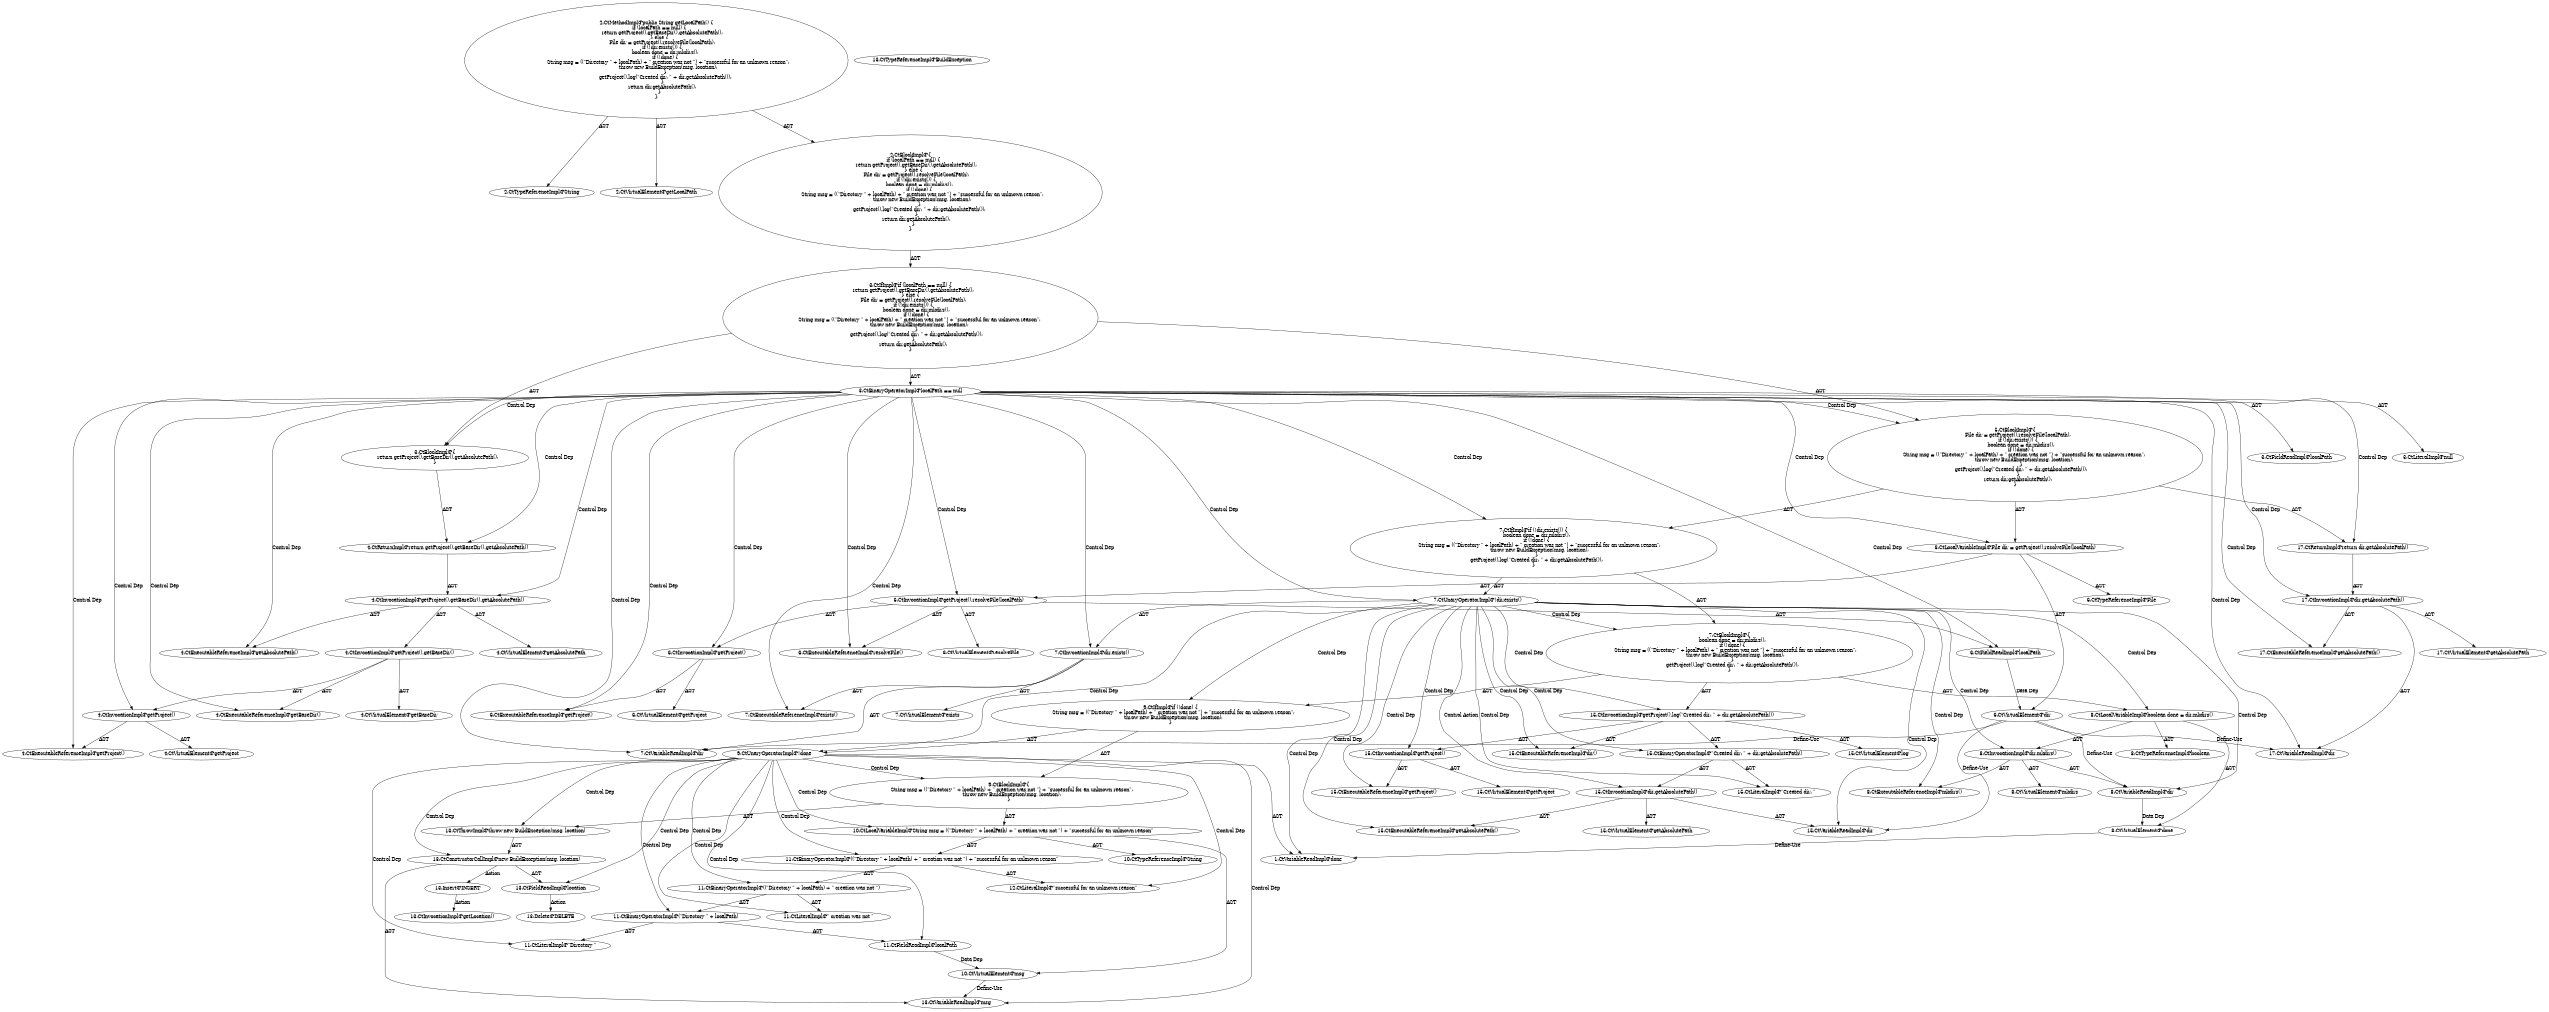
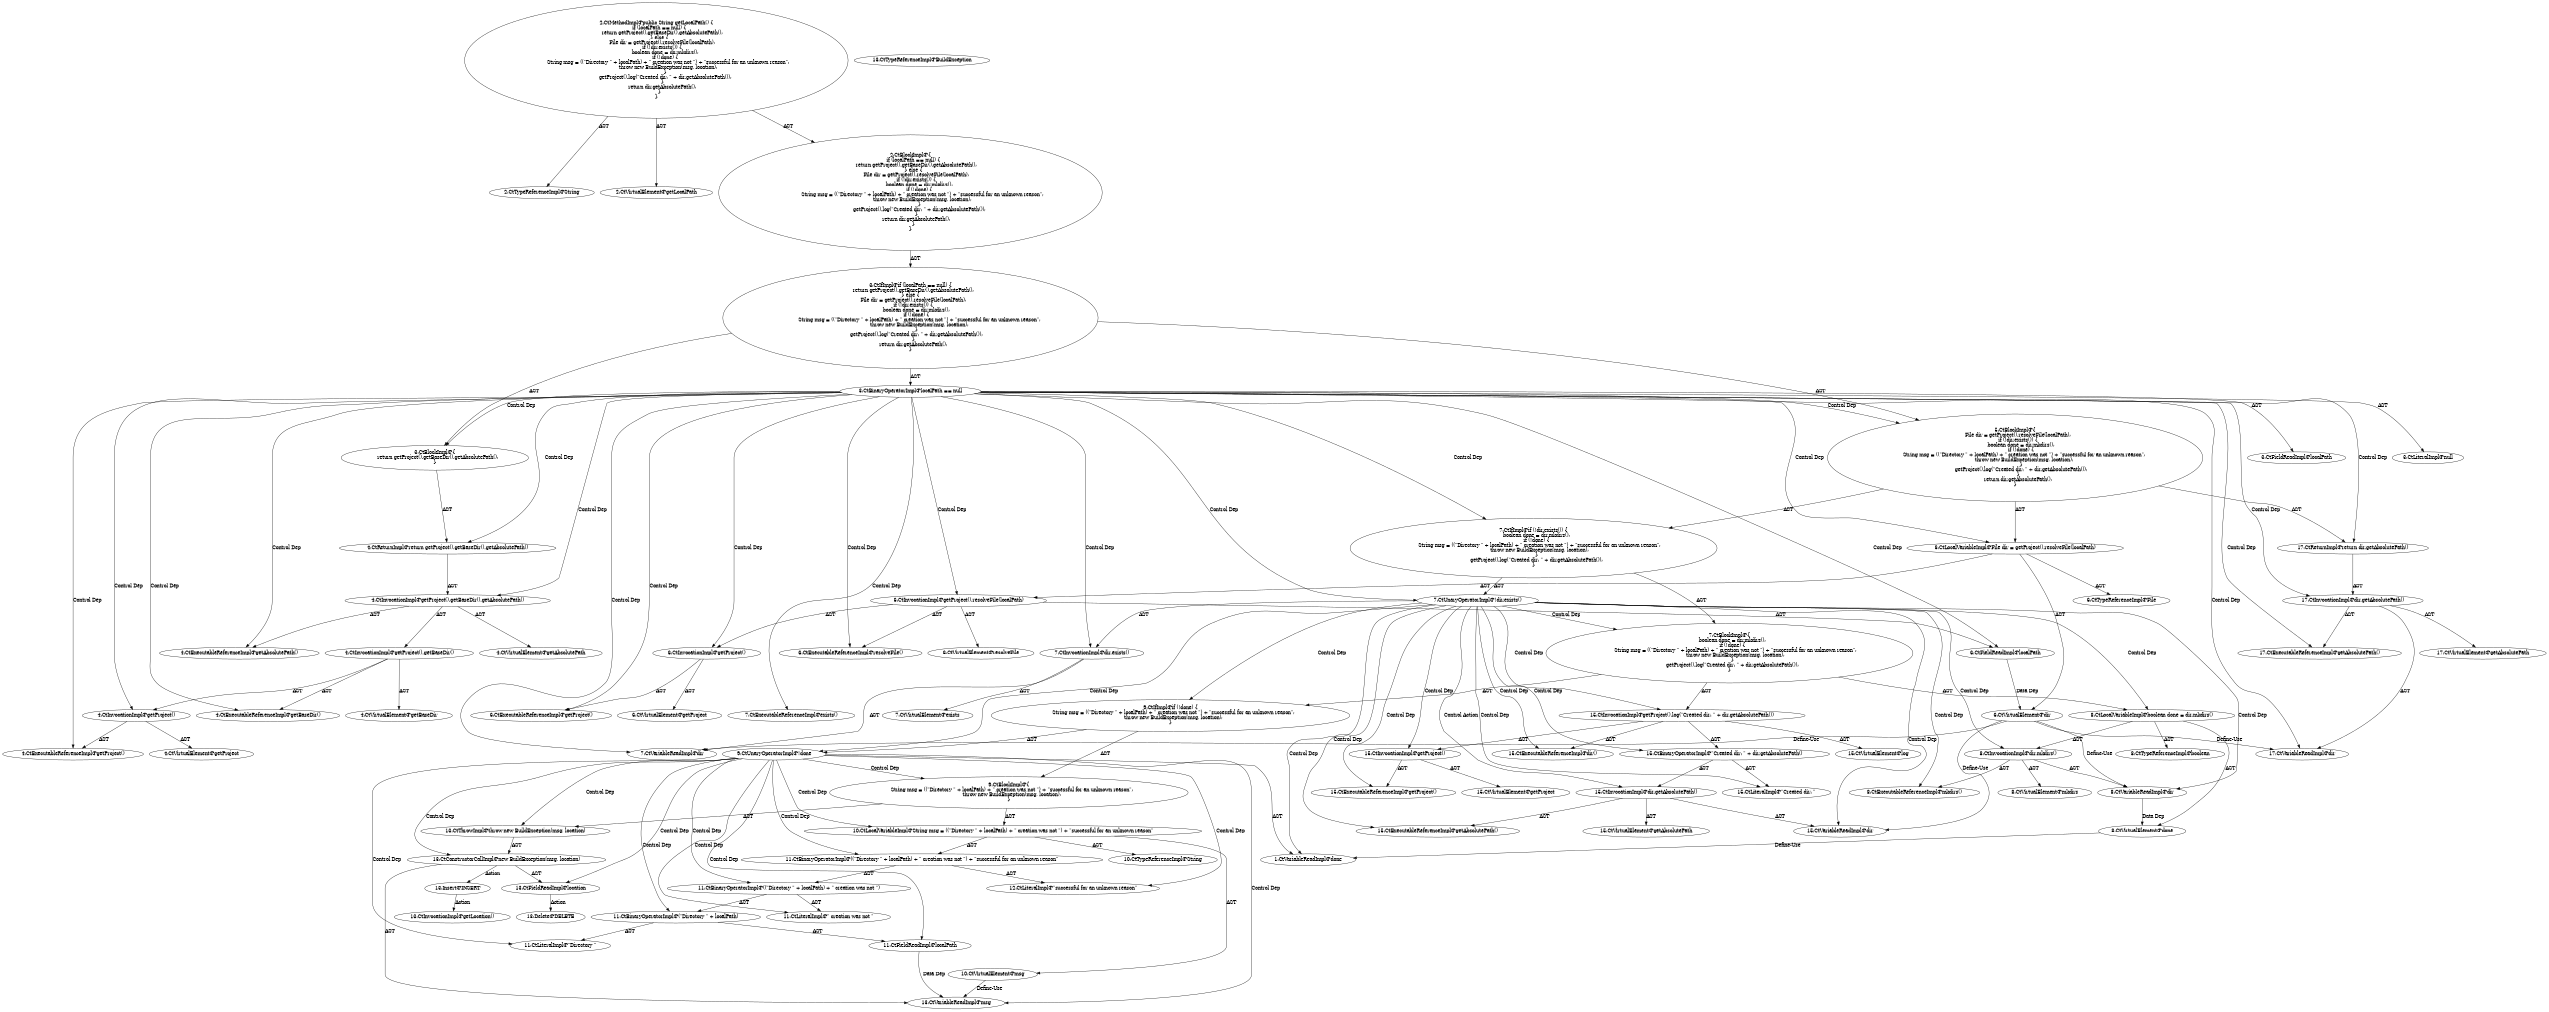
(916, 686) -> none
(955, 959) -> (922, 978)
